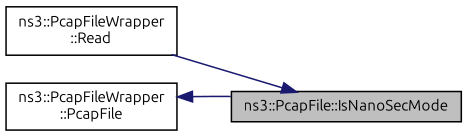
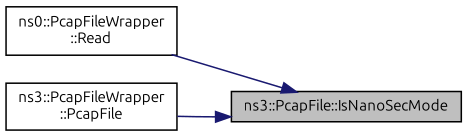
(92, 31) -> (92, 31)
(212, 96) -> (196, 117)
